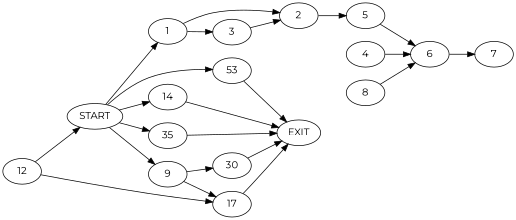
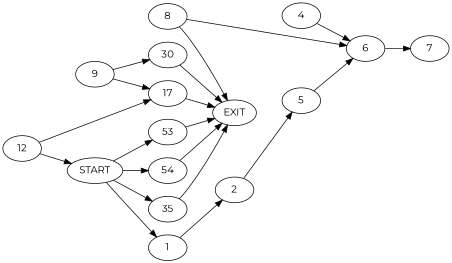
(232, 32) -> none
none -> (203, 59)
(168, 97) -> (168, 171)
(129, 144) -> none
